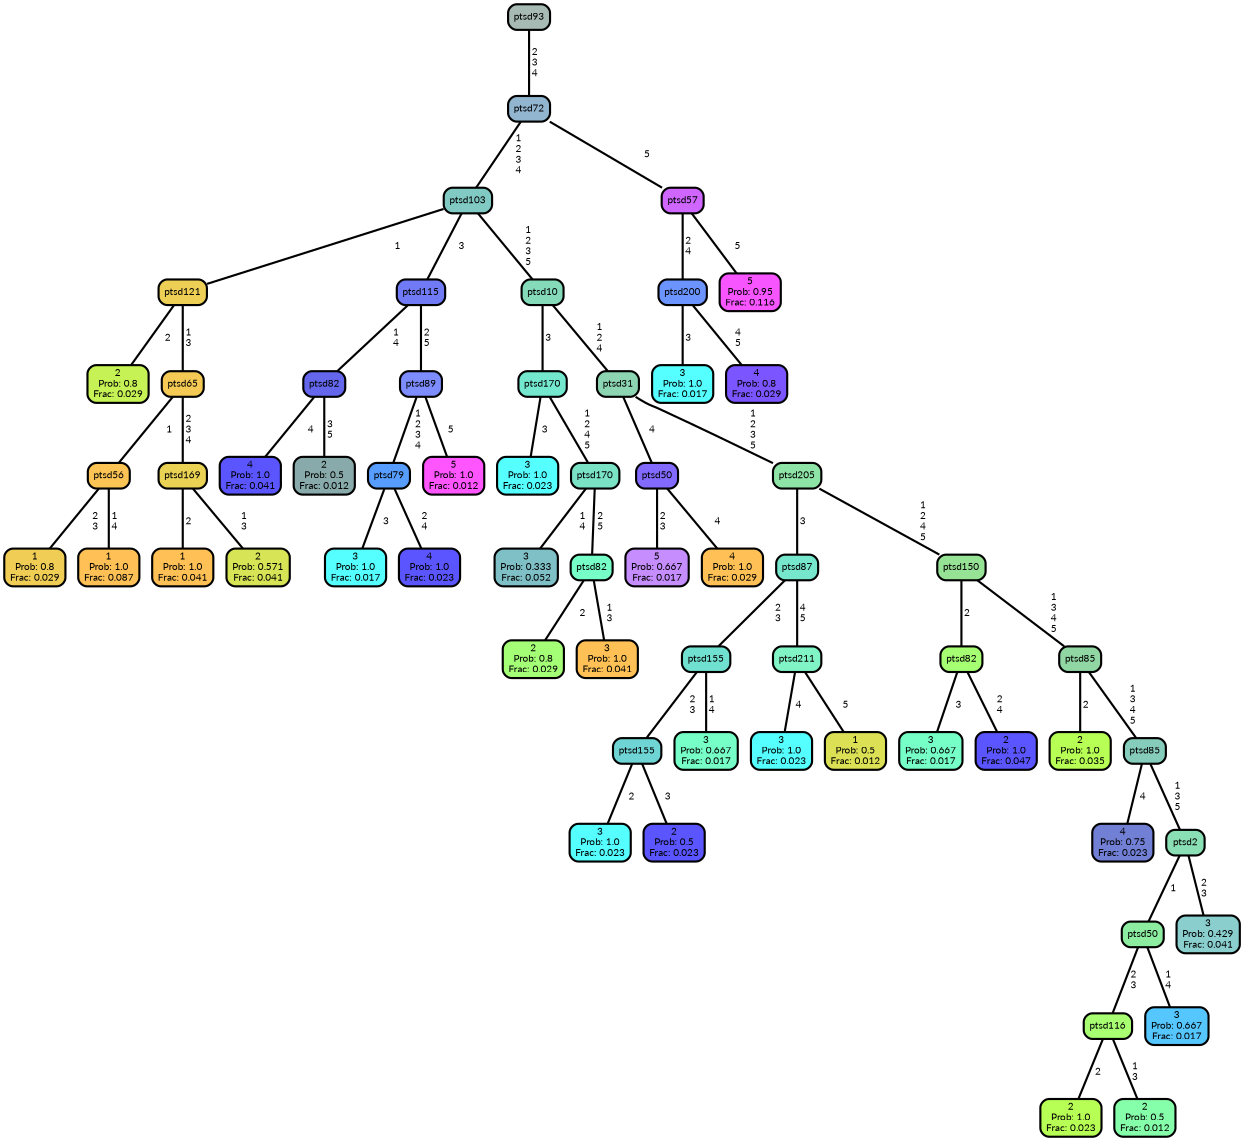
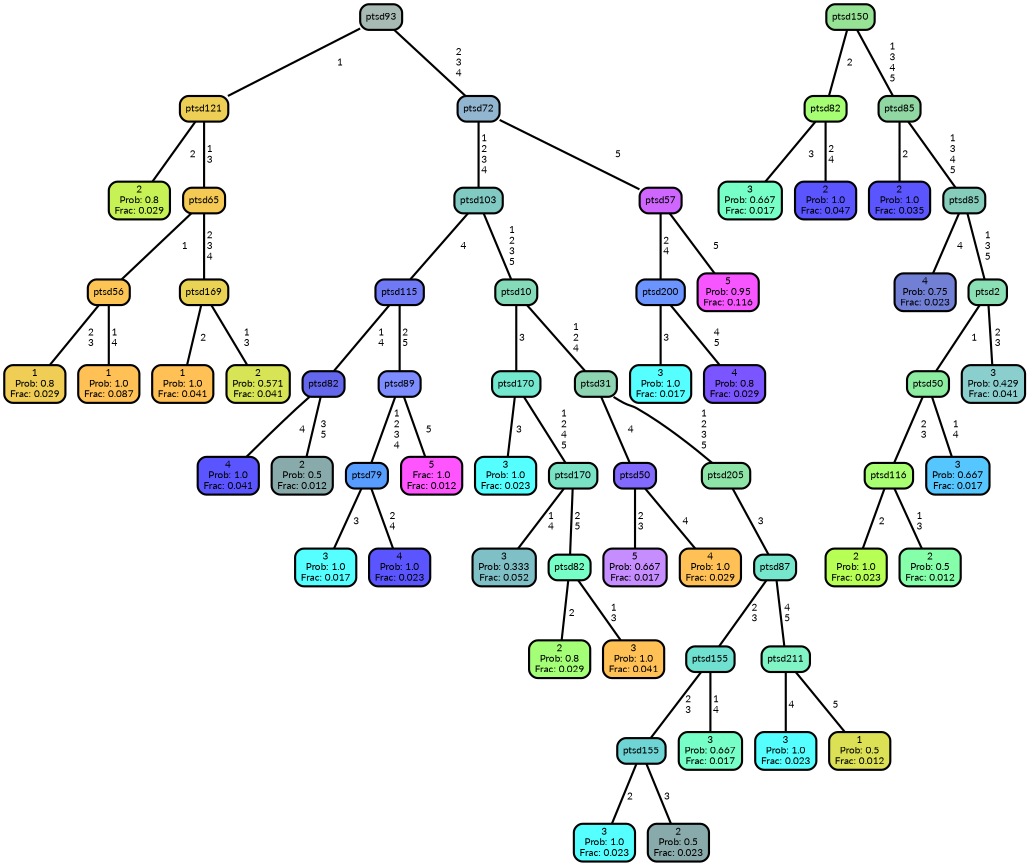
(325, 246) -> (294, 62)
(460, 246) -> (463, 246)
(454, 476) -> (432, 476)
(879, 522) -> none
(1080, 751) -> (900, 201)
(674, 843) -> (678, 843)
